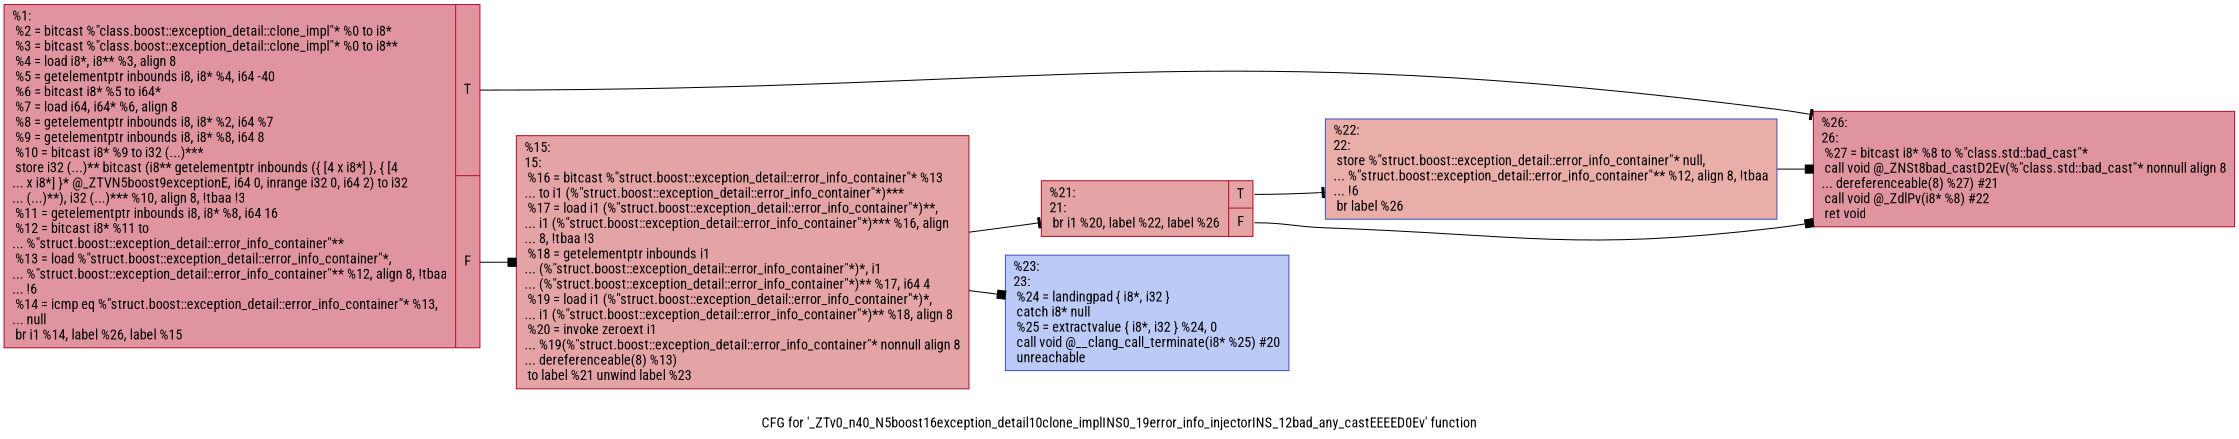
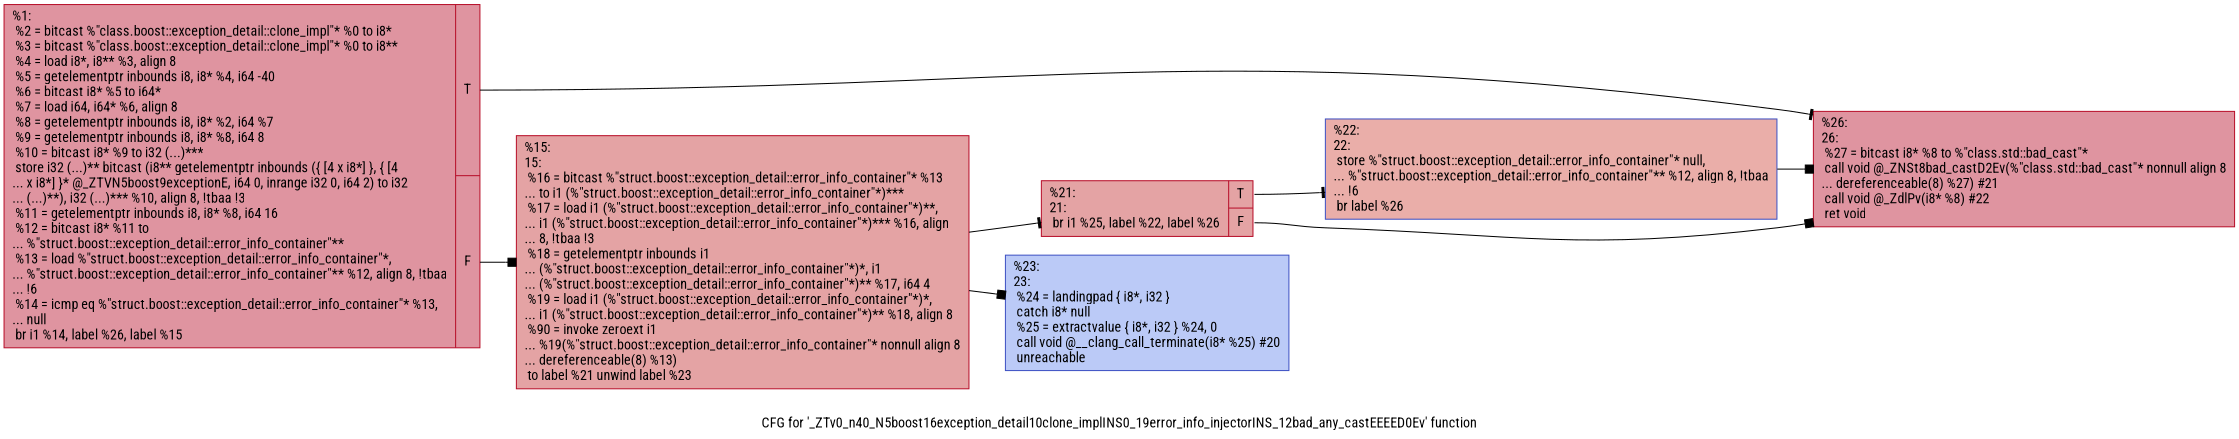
(1135, 223) -> (1135, 223)
(591, 330) -> (591, 330)
